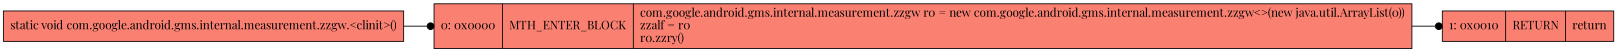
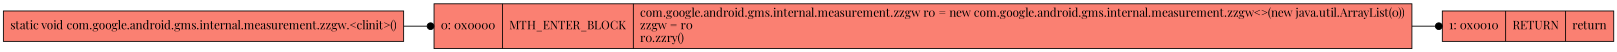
(665, 26) -> (667, 26)
